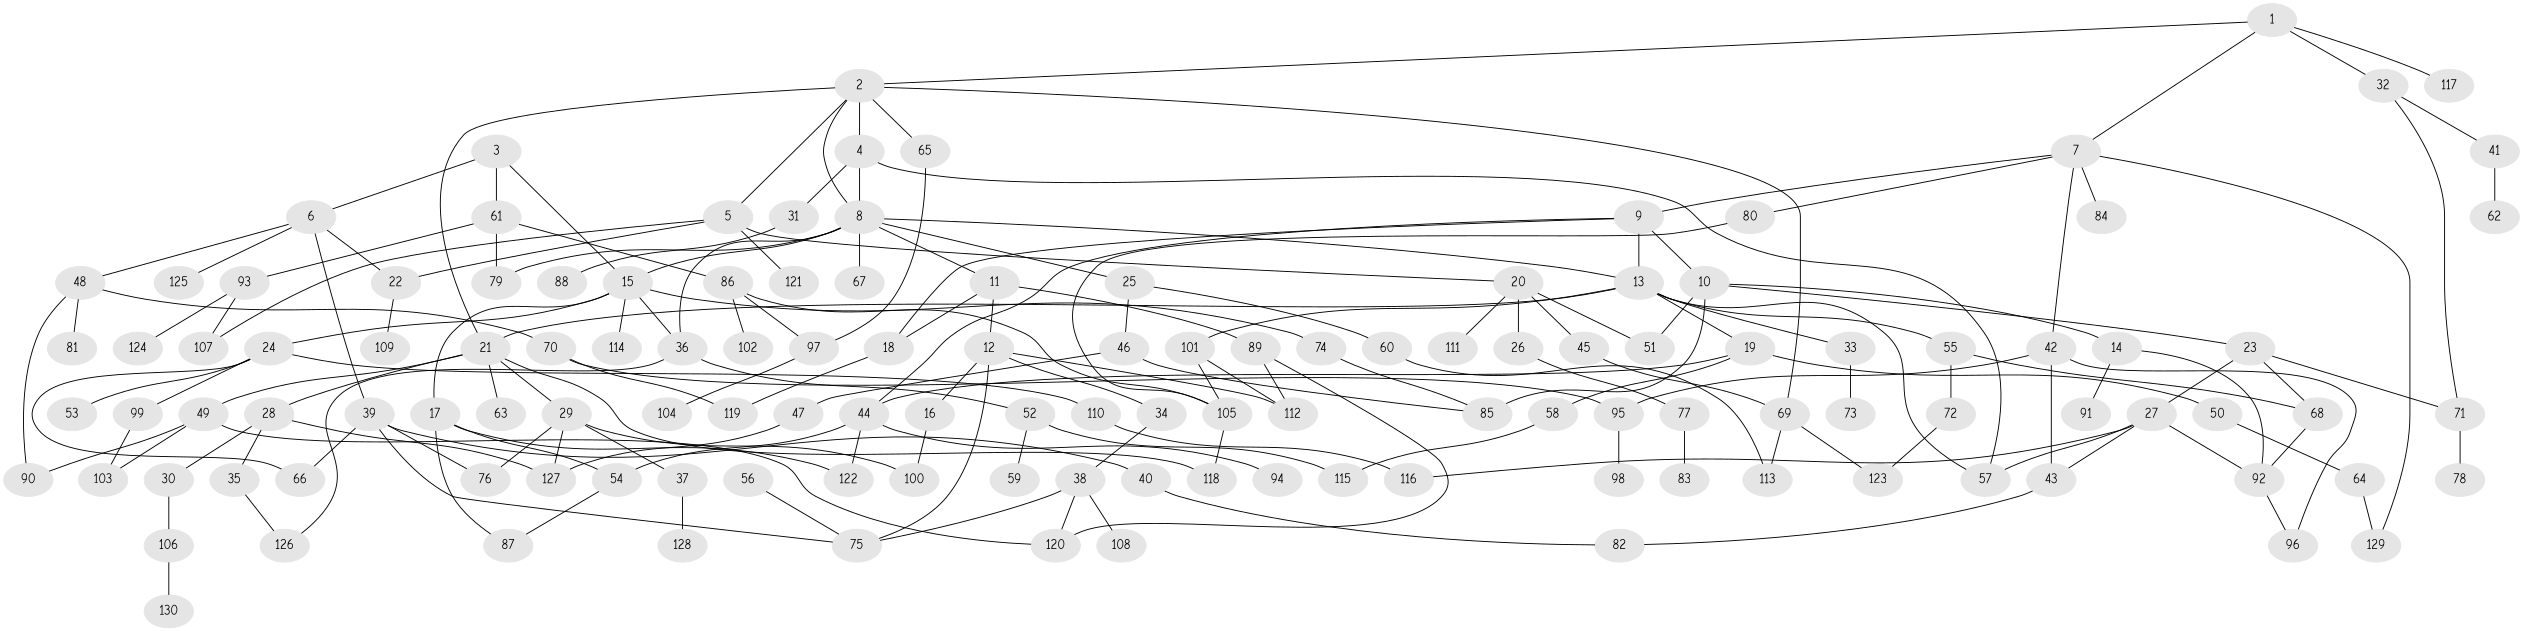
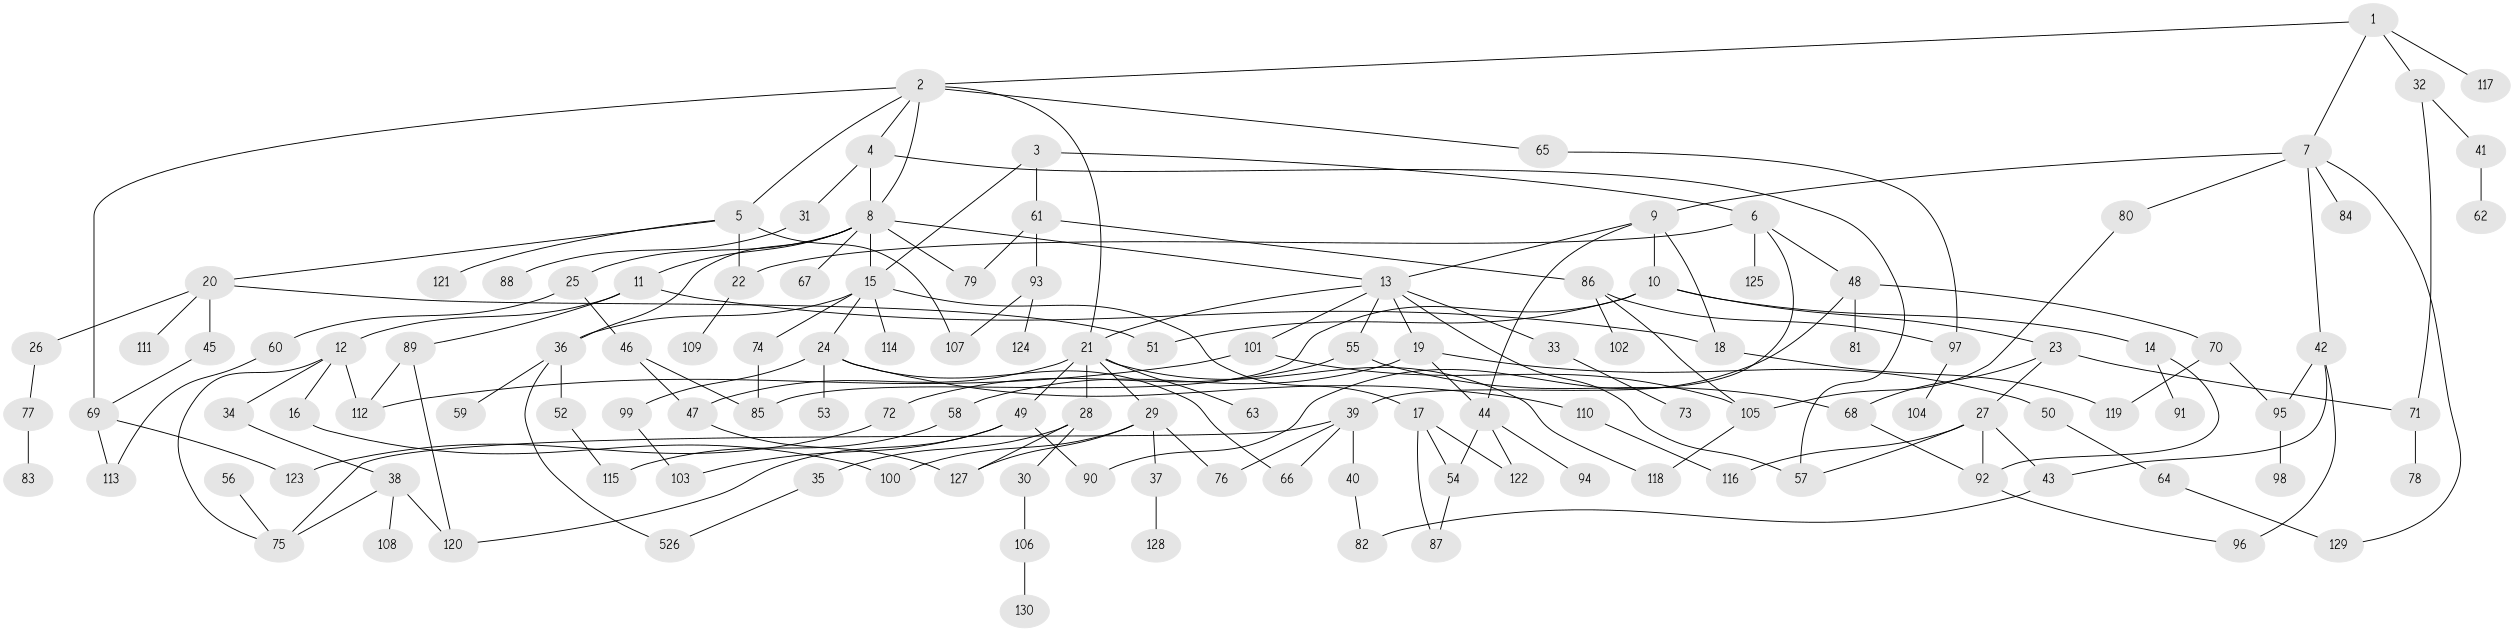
none -> (890, 381)
(1024, 440) -> (511, 381)
(285, 546) -> (670, 546)
